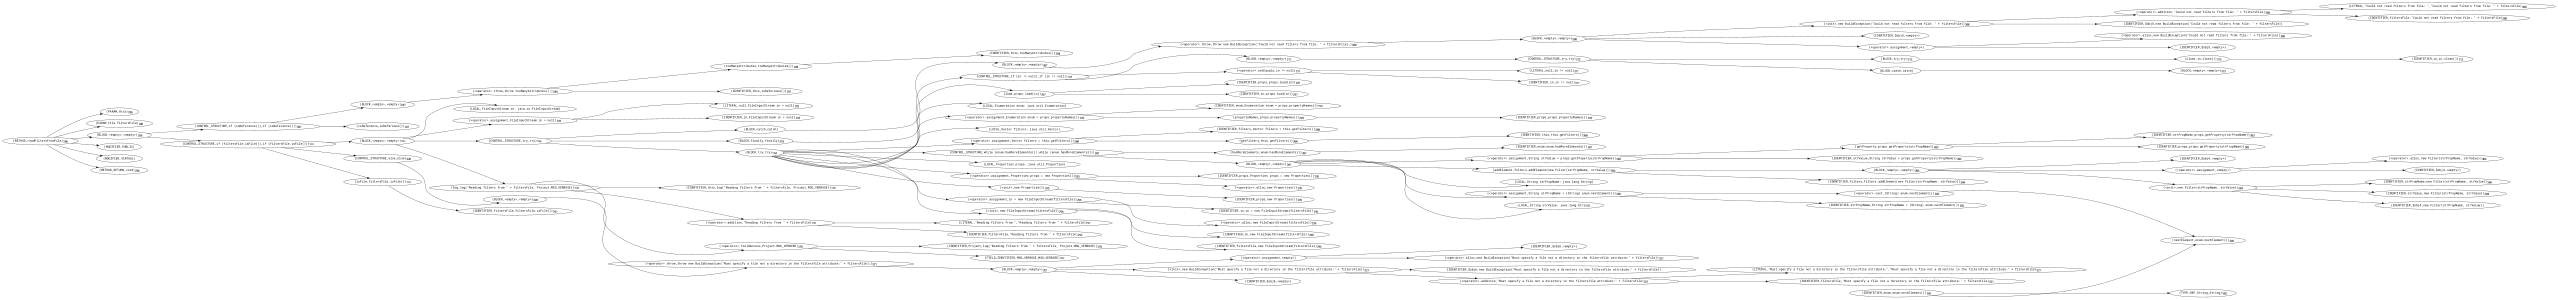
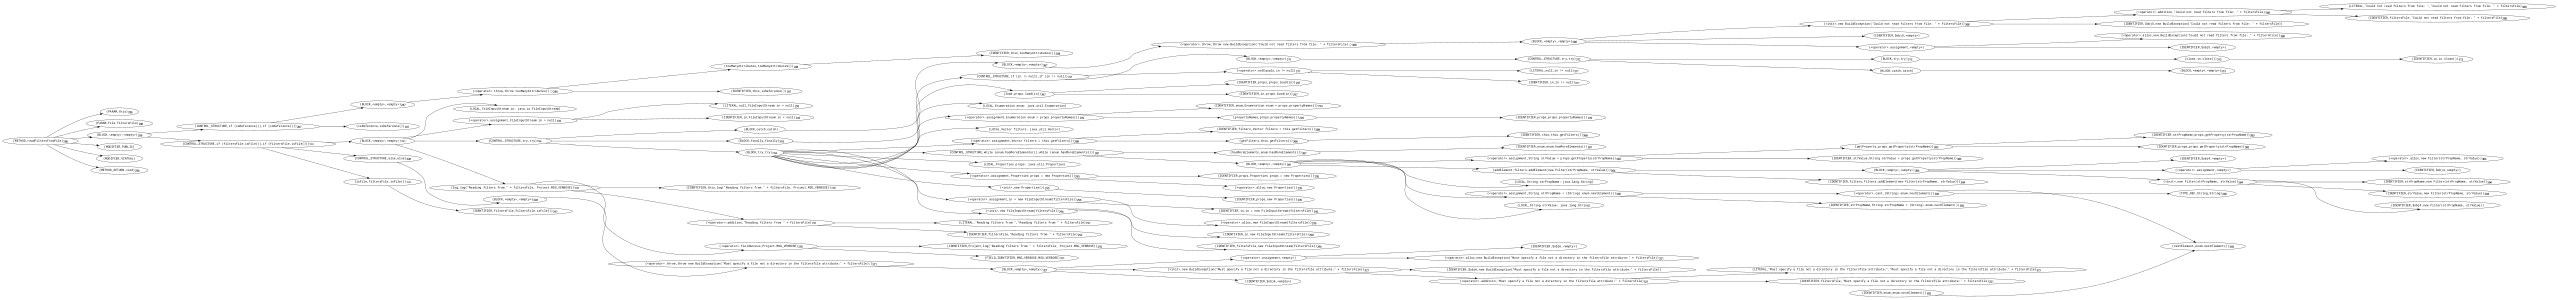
(2061, 293) -> (2061, 194)
